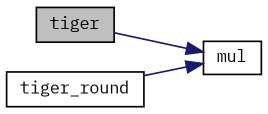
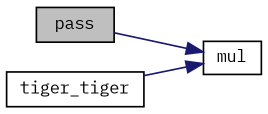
(75, 25) -> (75, 25)
(75, 89) -> (75, 89)
